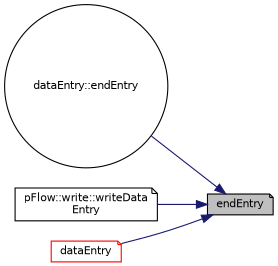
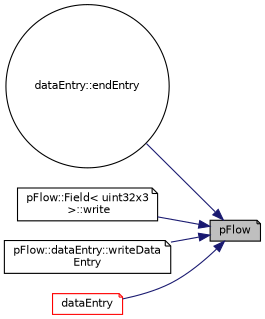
(86, 204) -> (88, 257)
none -> (88, 204)
(240, 204) -> (235, 231)
